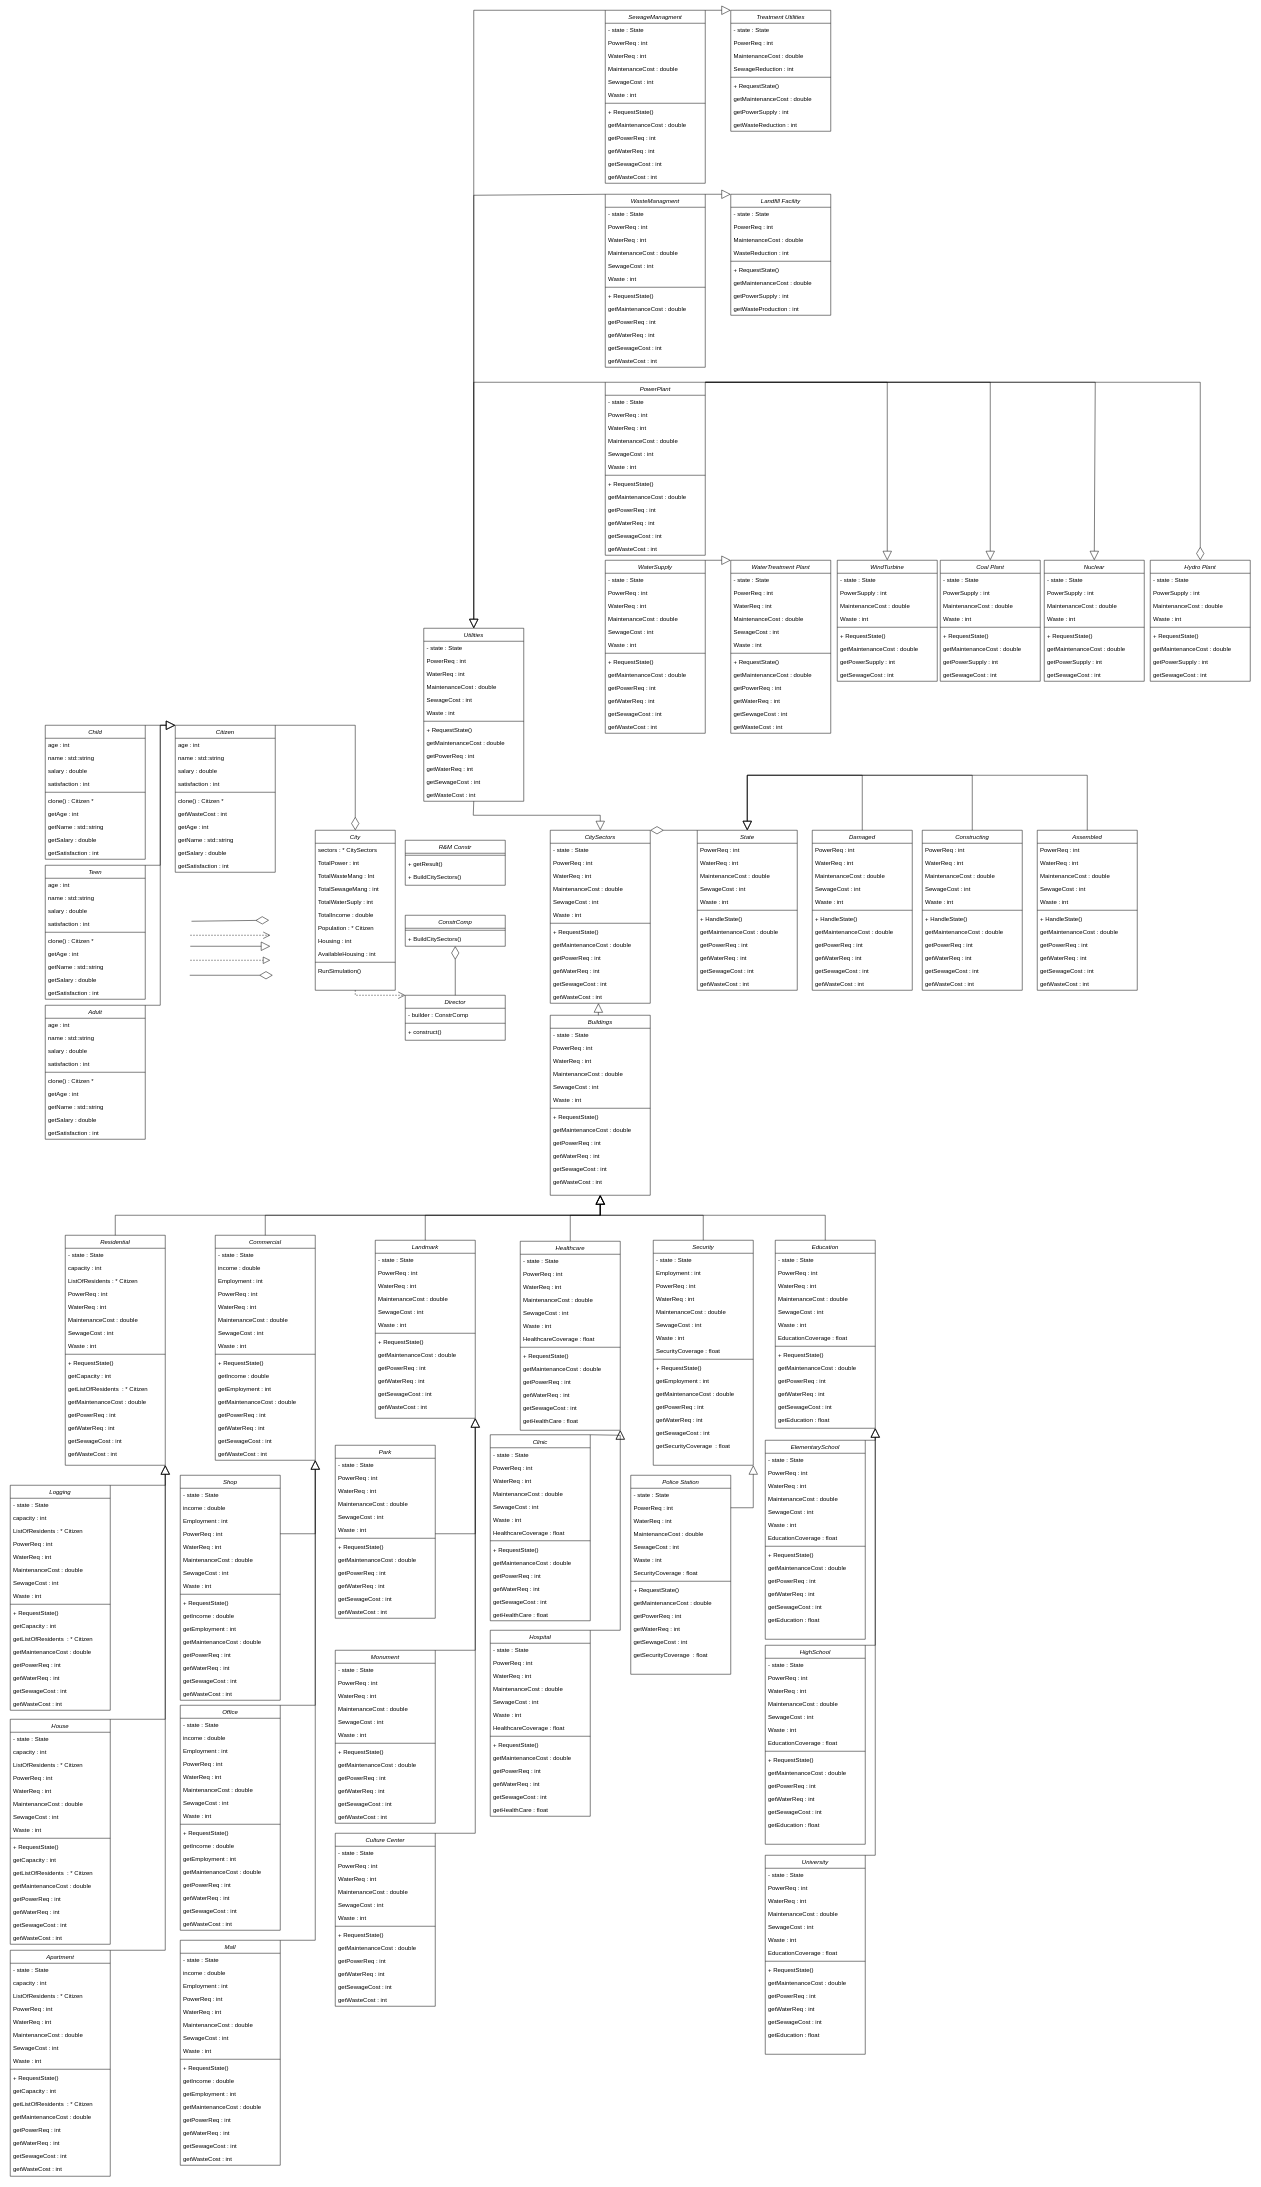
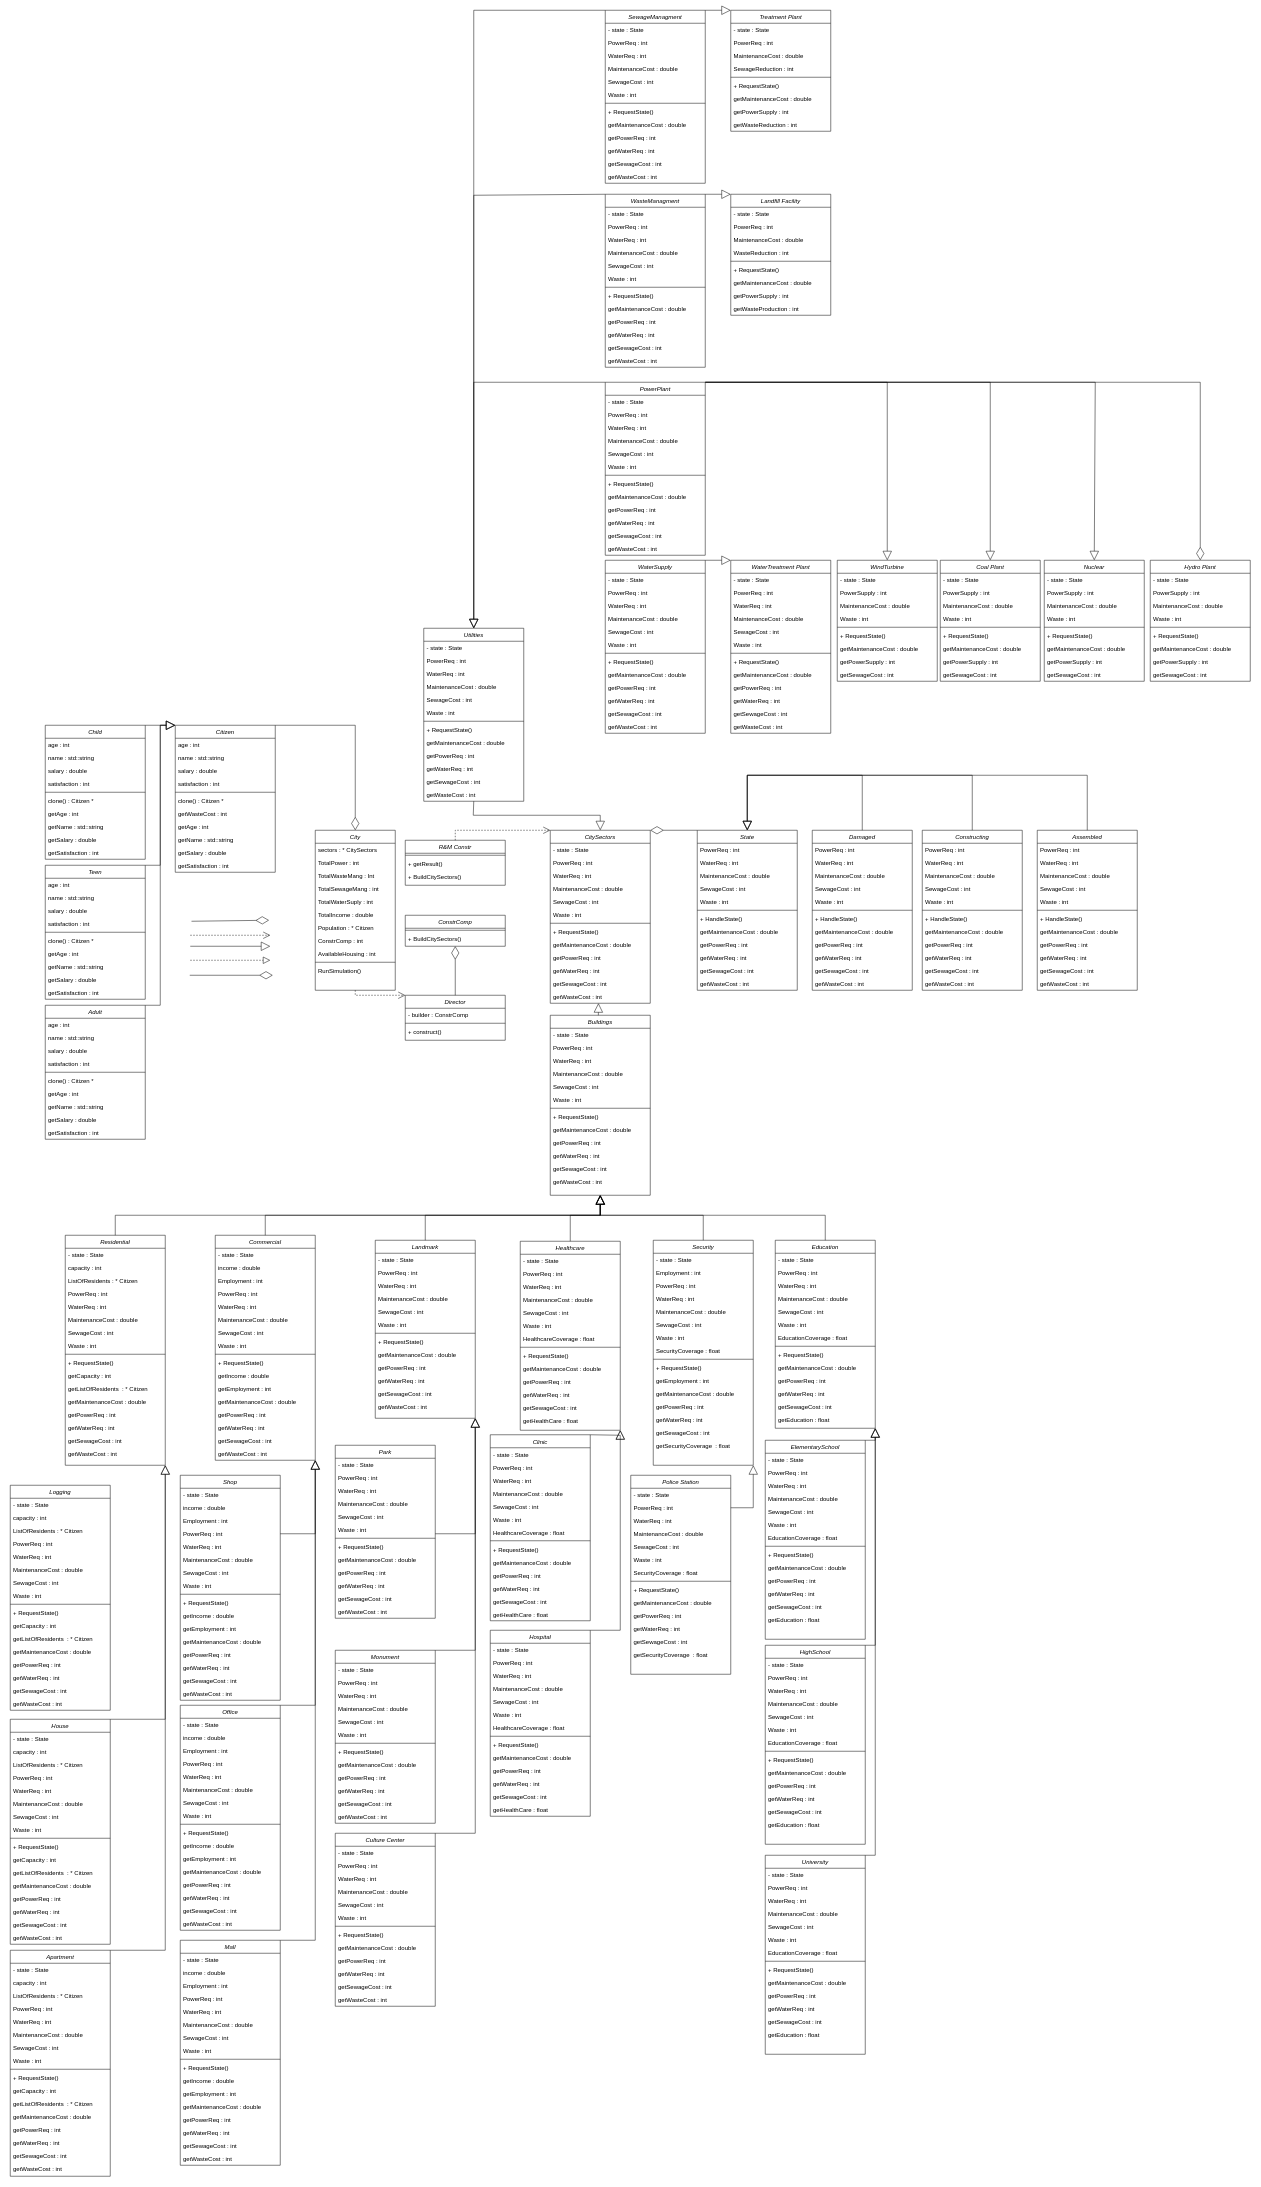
(781, 17) -> (781, 17)
none -> (497, 830)
(336, 941) -> (342, 941)
(136, 1485) -> none
